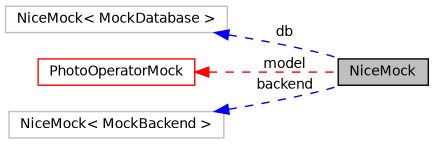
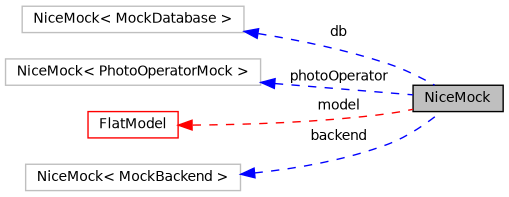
(116, 72) -> (133, 125)
none -> (133, 72)
